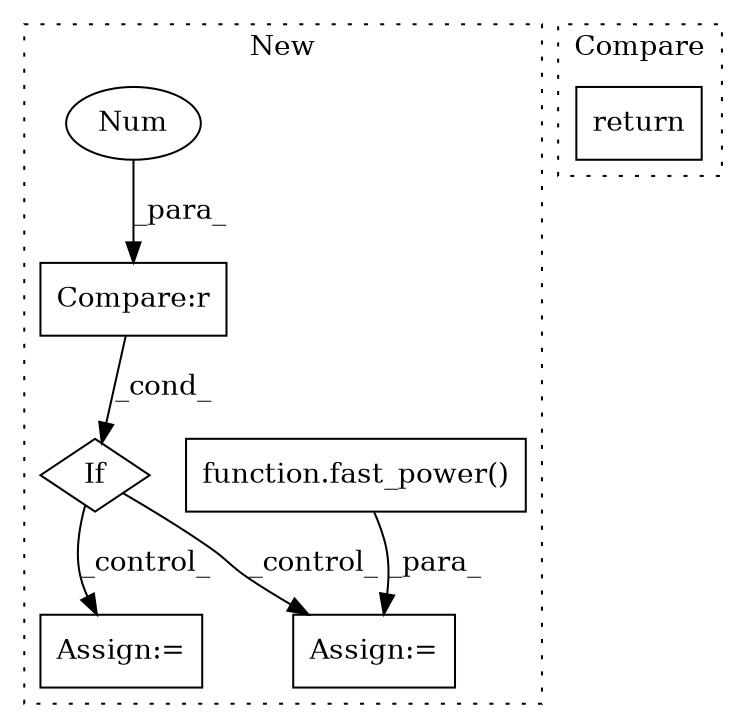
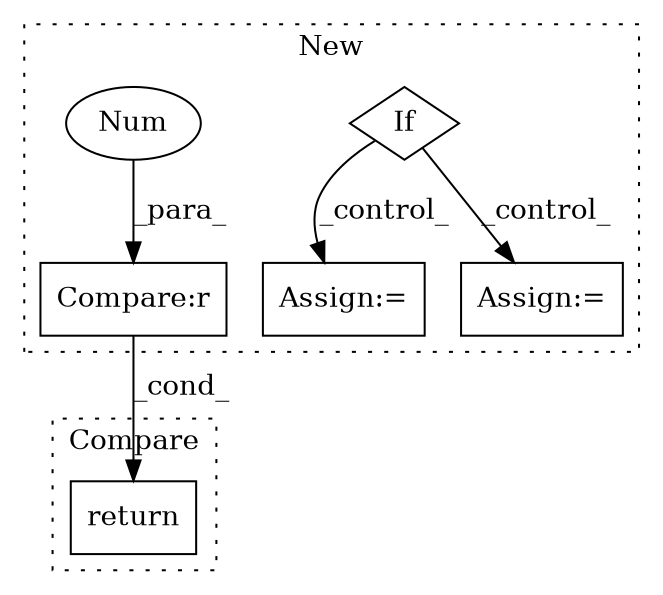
(116, 380) -> (133, 398)
(356, 475) -> none
